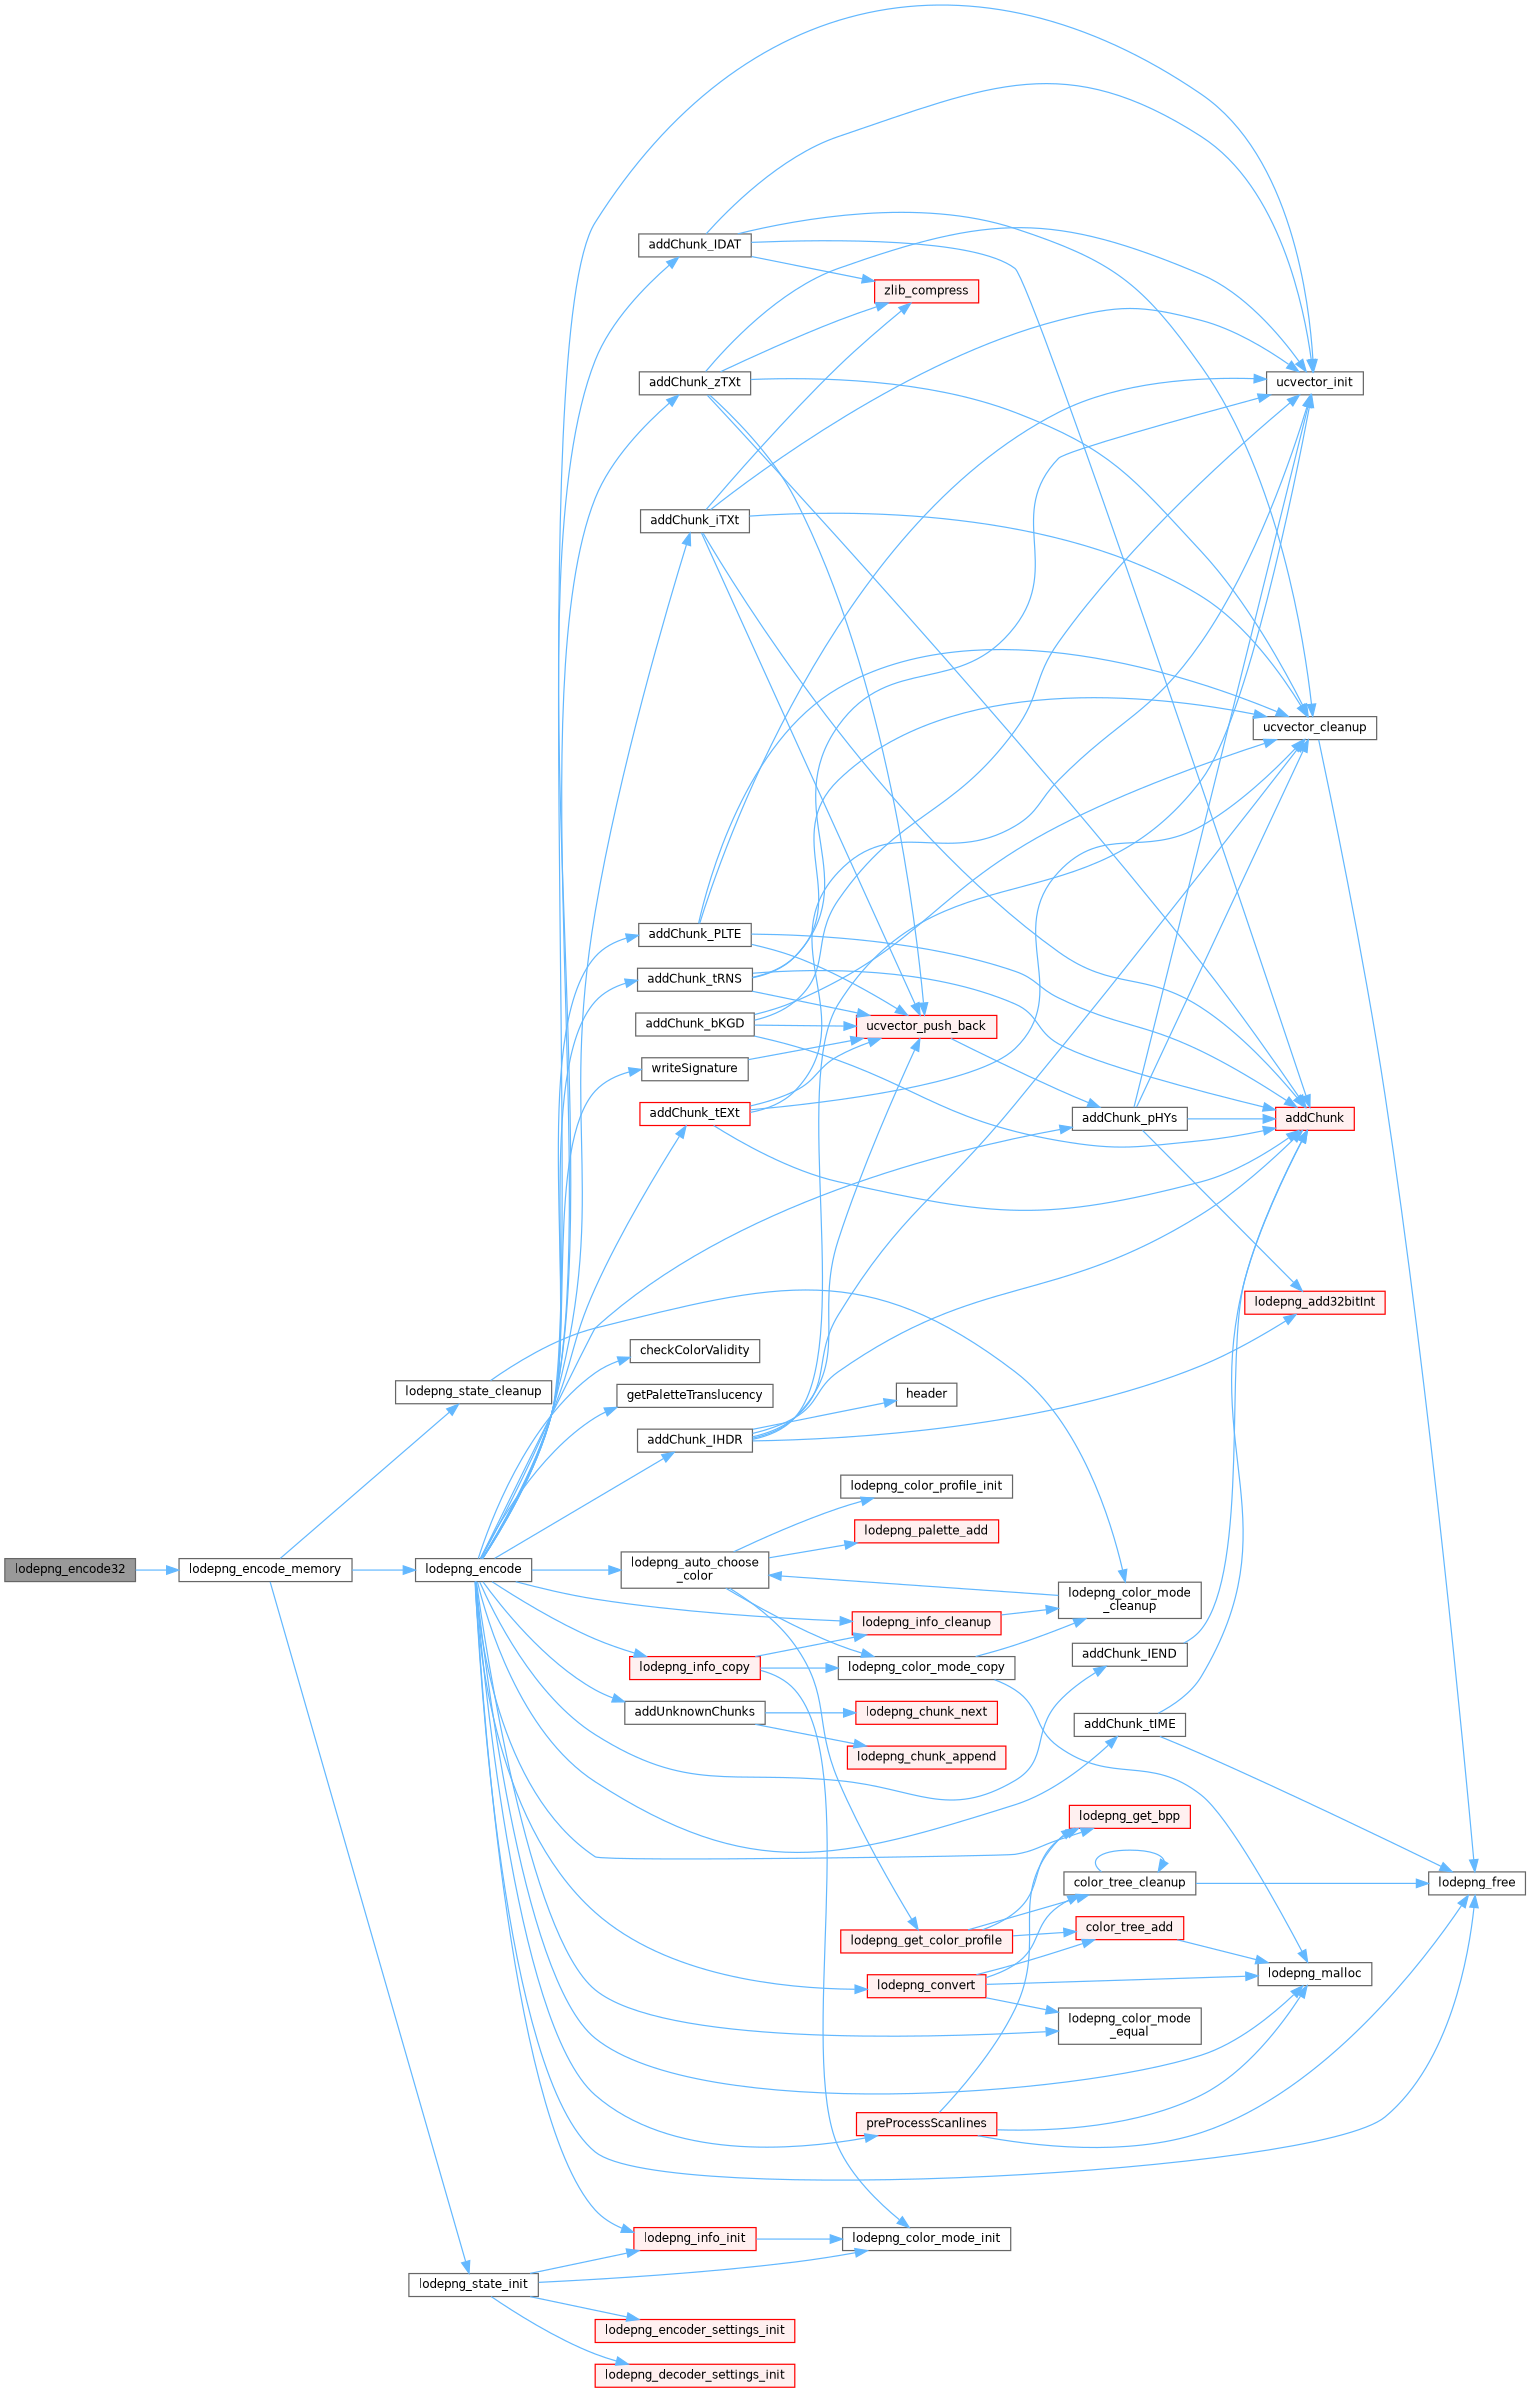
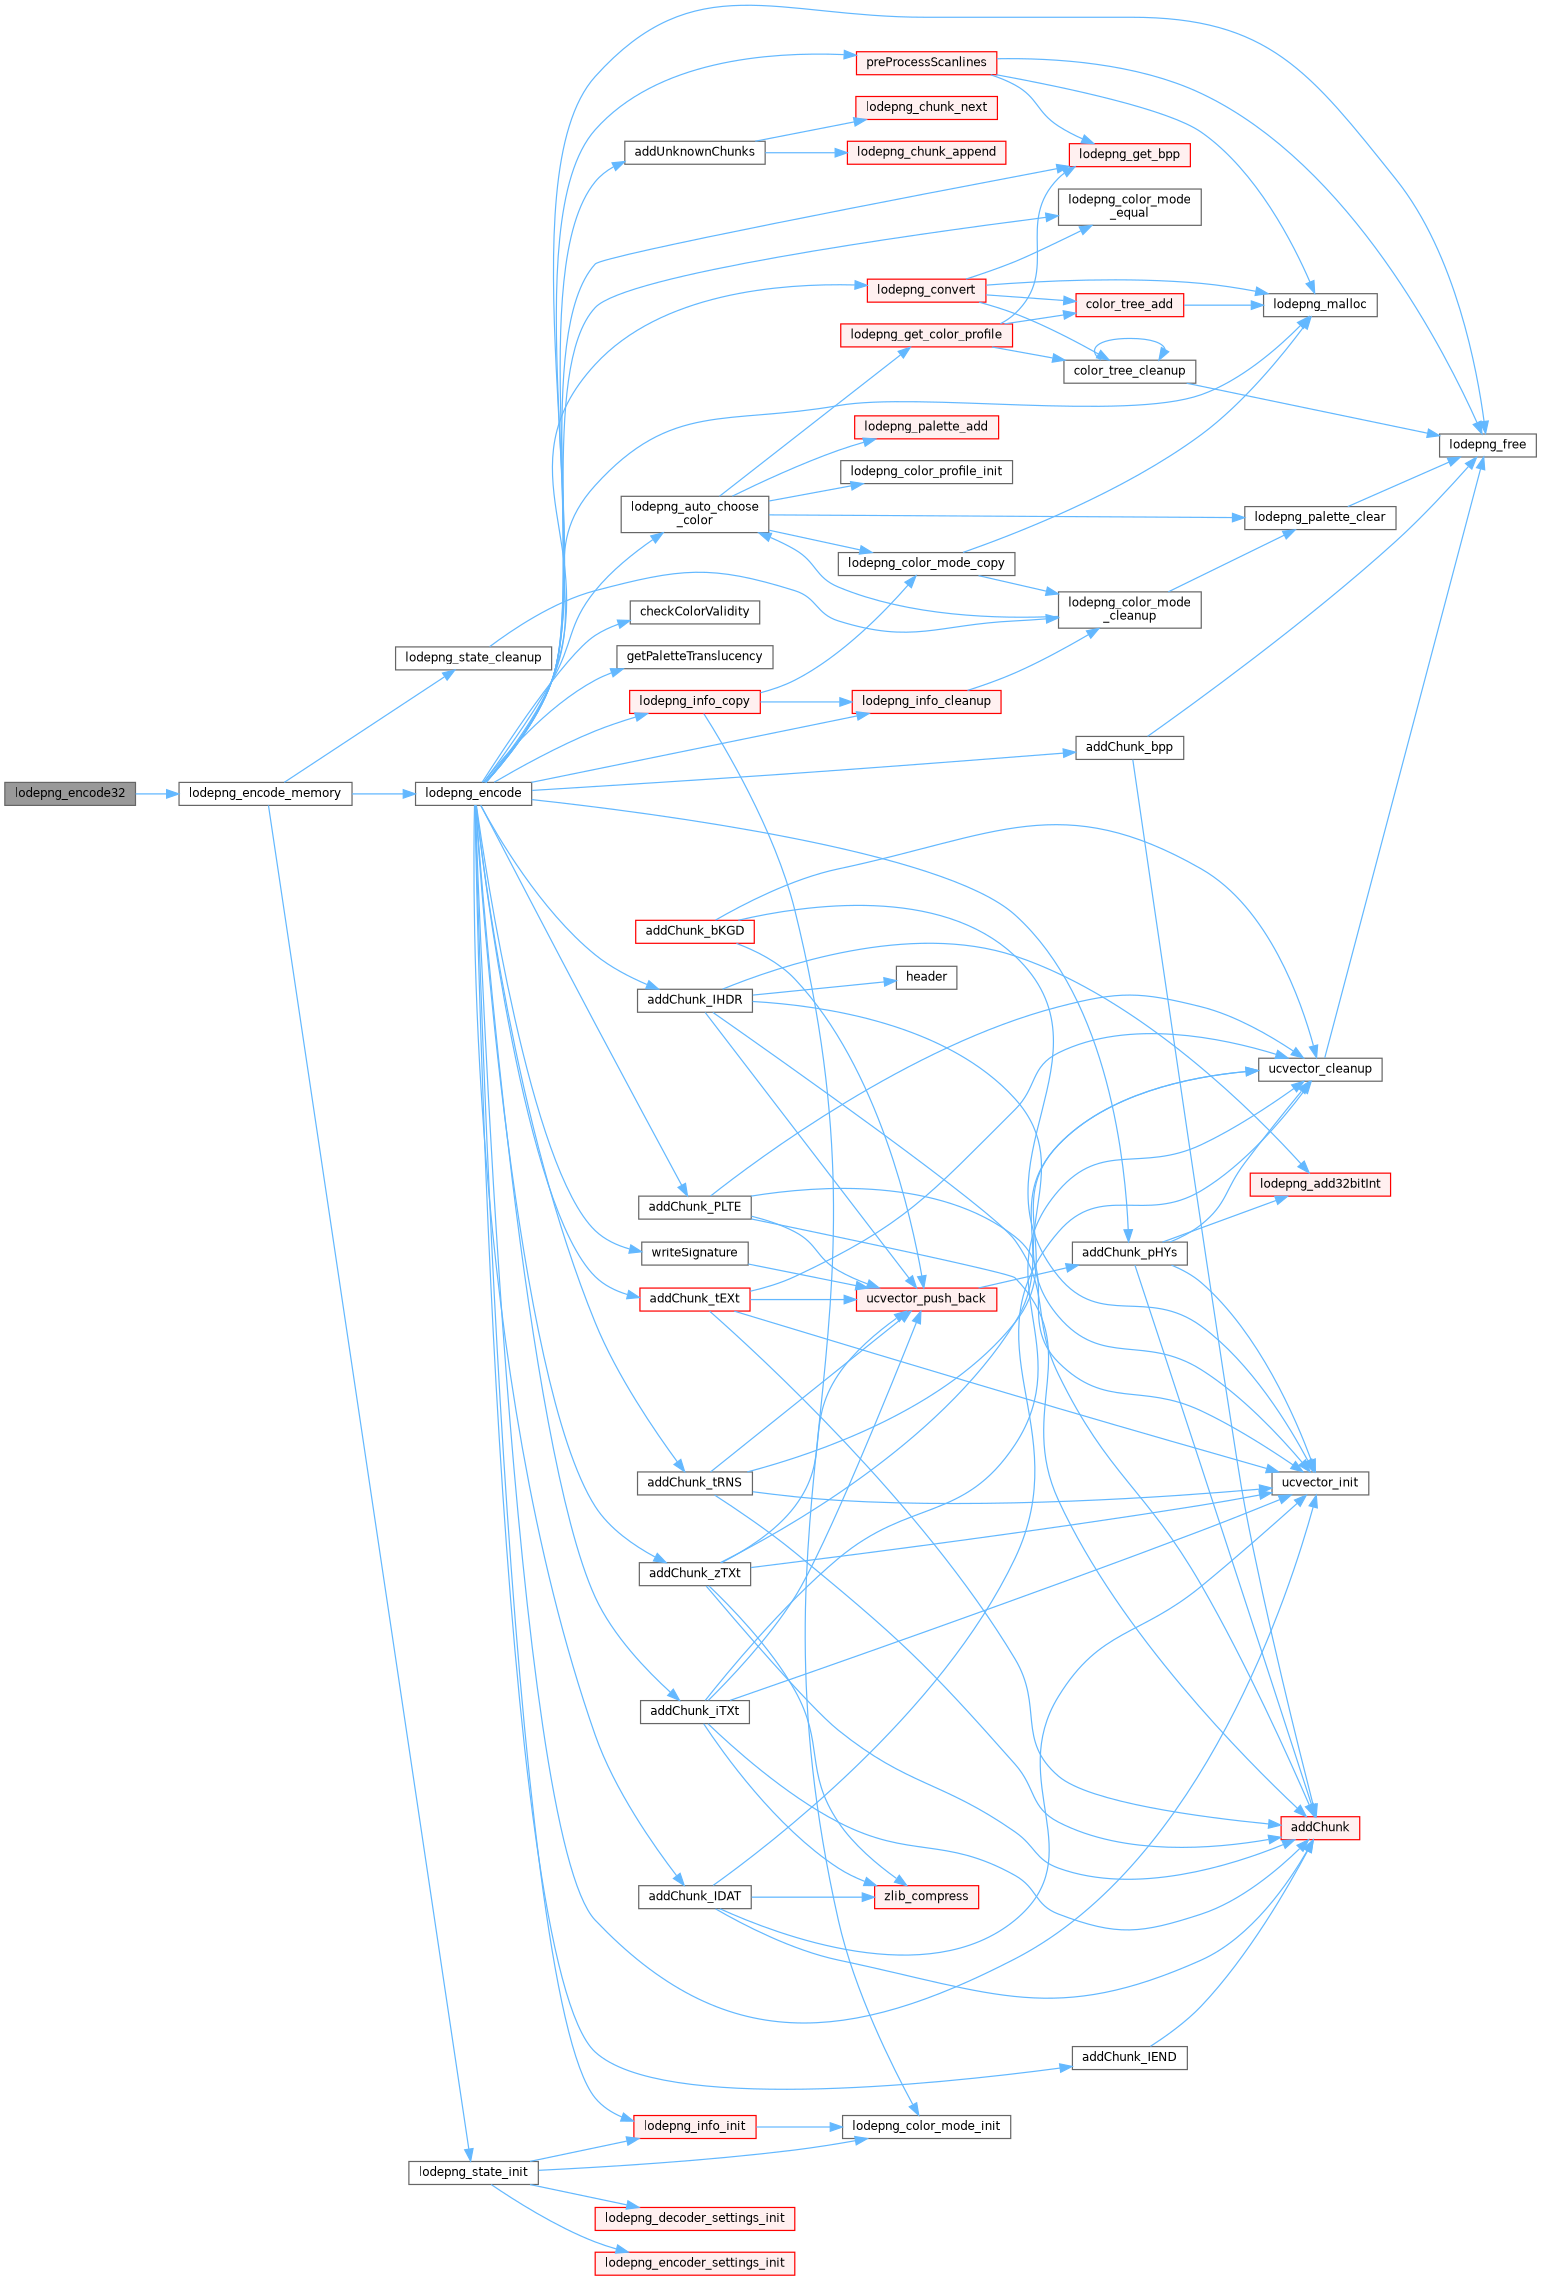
none -> (1320, 518)
(695, 1025) -> (695, 932)
(1020, 1098) -> none
(977, 1120) -> none
(1130, 1725) -> (1130, 748)
